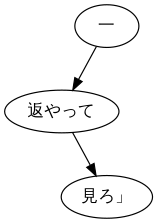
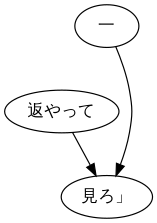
(87, 63) -> (132, 105)
